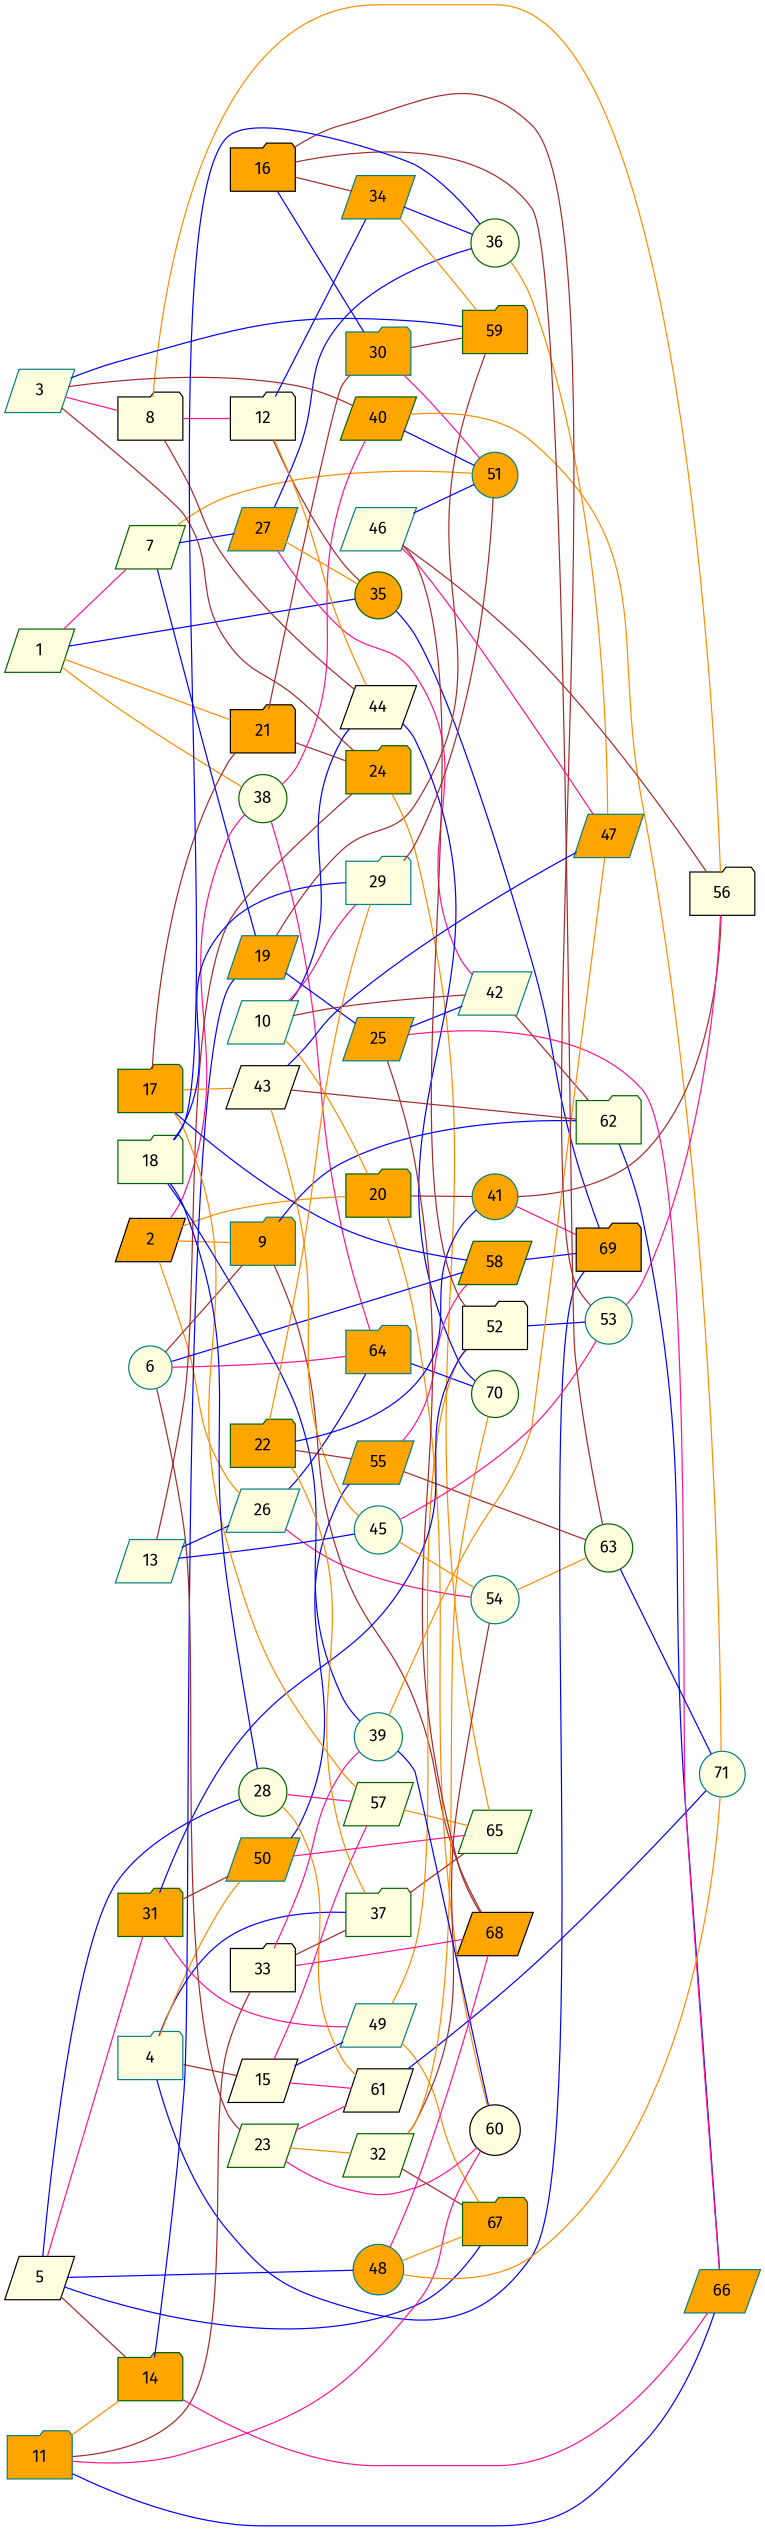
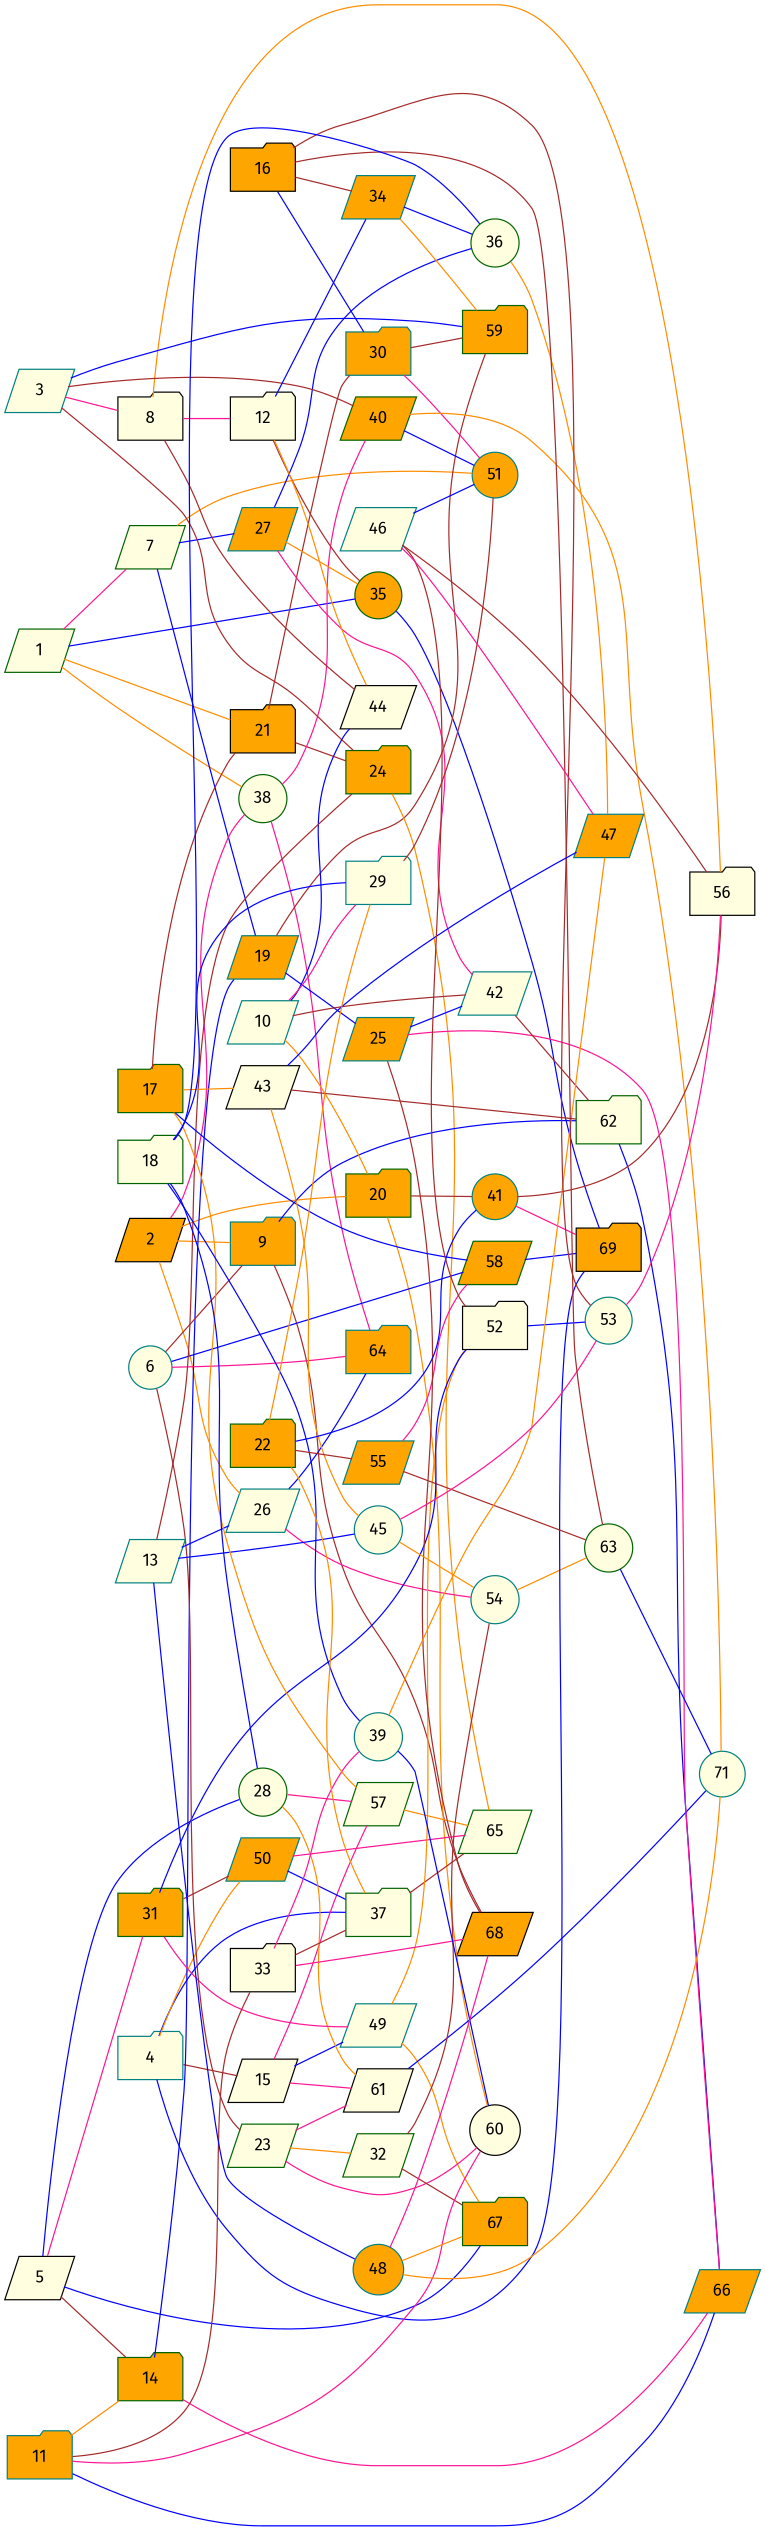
(495, 1394) -> none
(322, 1679) -> (327, 1890)
(203, 2274) -> (210, 2088)
